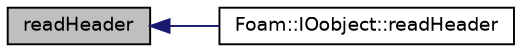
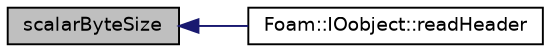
(79, 26) -> (93, 26)
